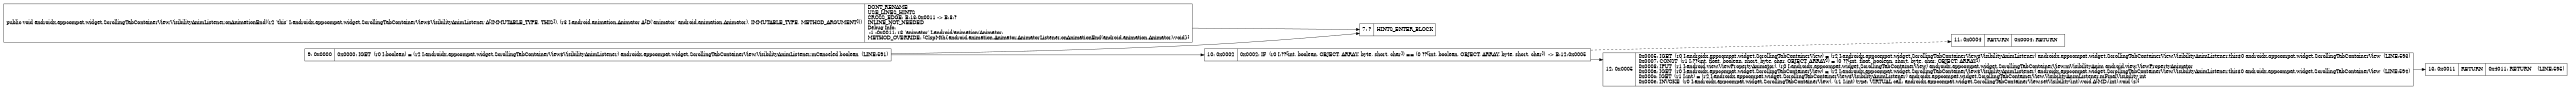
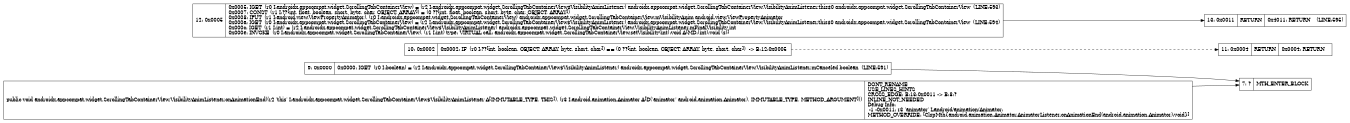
(1405, 30) -> (1282, 84)
(1046, 55) -> none
(1595, 60) -> none
